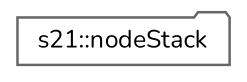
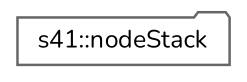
(124, 41) -> (124, 41)
